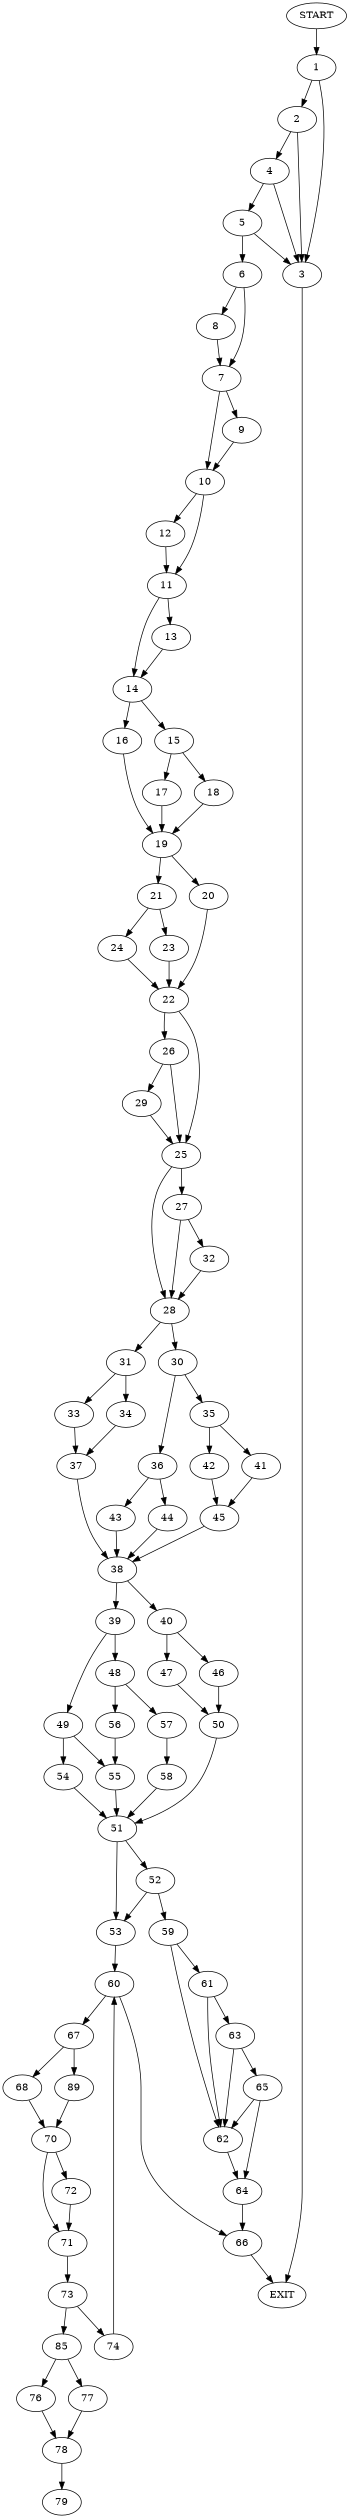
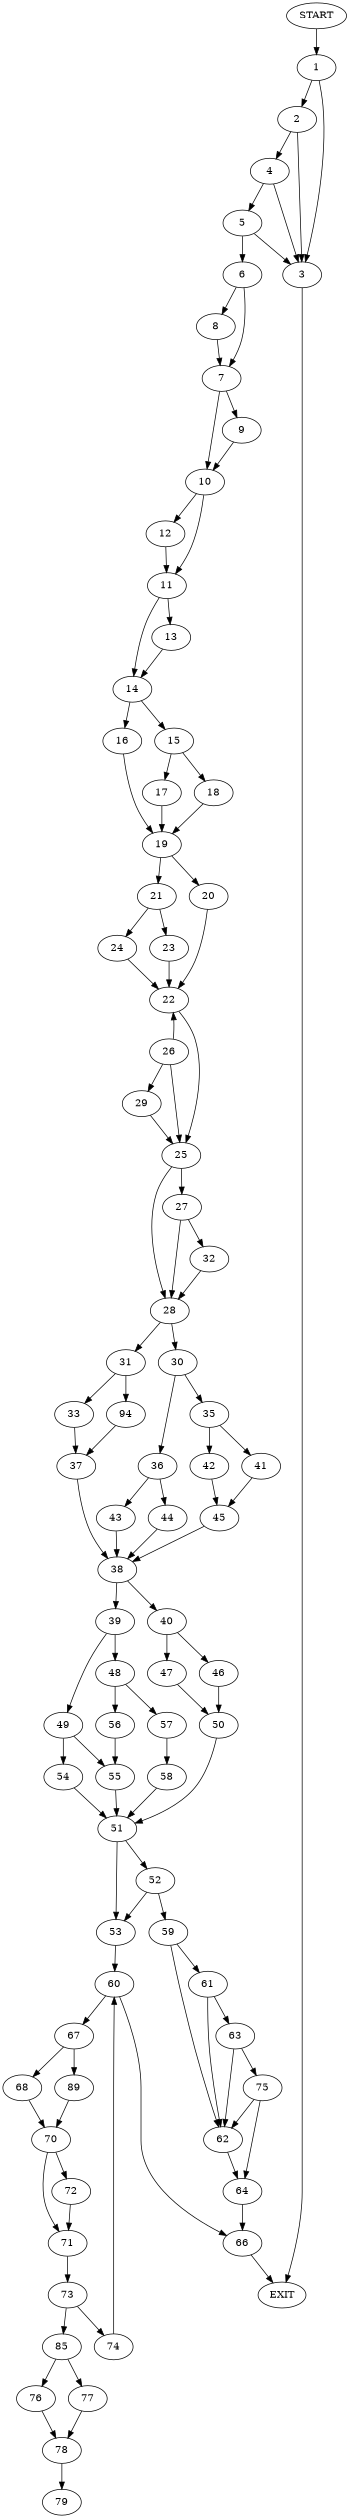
(164, 1022) -> (174, 1029)
(126, 1414) -> (126, 1414)
(263, 2088) -> (263, 2088)
